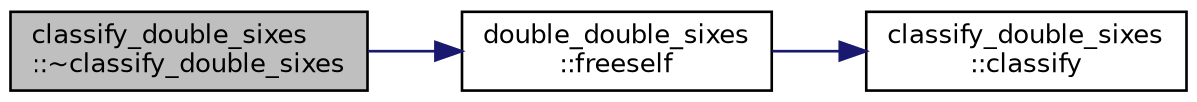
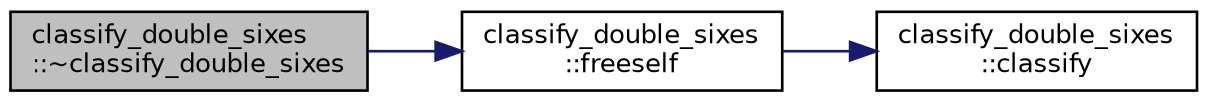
(617, 51) -> (622, 51)
